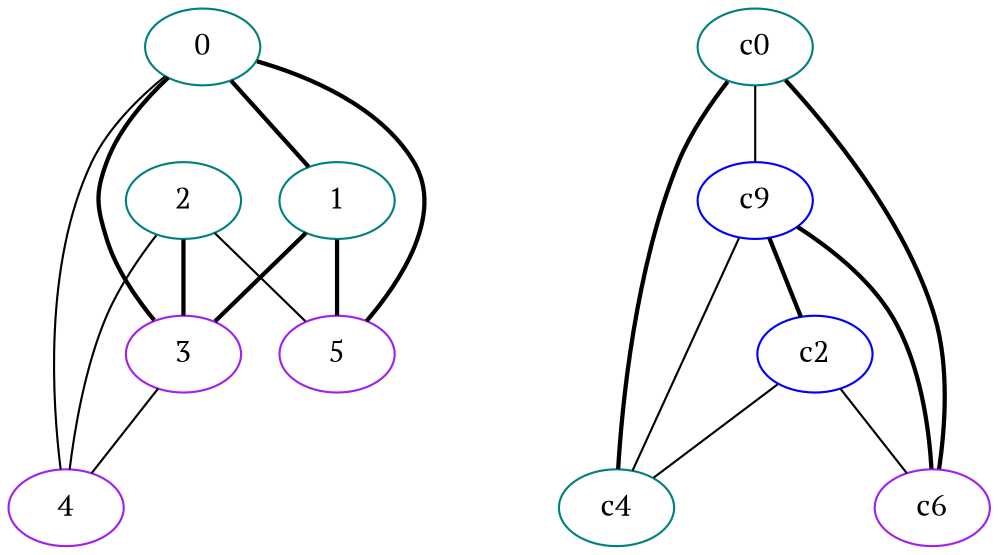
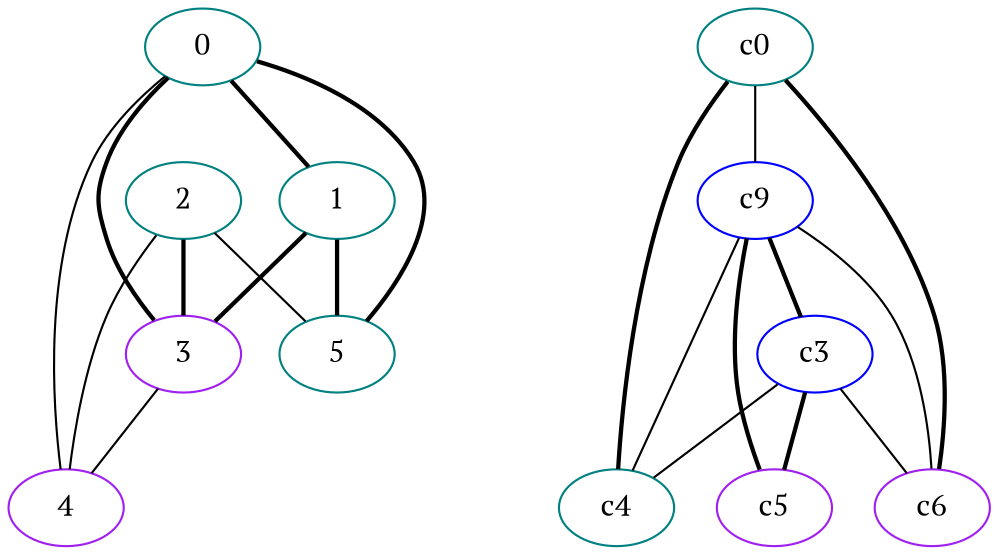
(899, 329) -> (899, 329)
(337, 354) -> (337, 354)
(815, 354) -> (815, 354)
none -> (774, 508)
